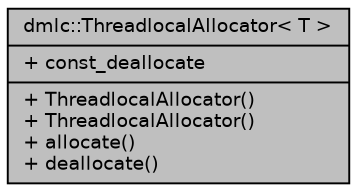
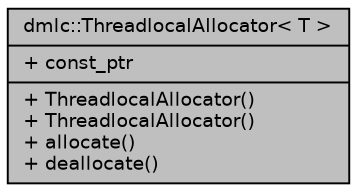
(114, 63) -> (79, 63)
